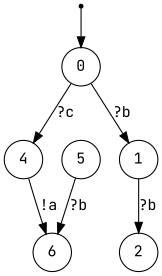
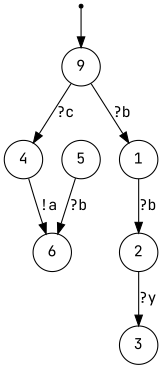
(81, 67) -> (81, 67)
none -> (139, 345)
